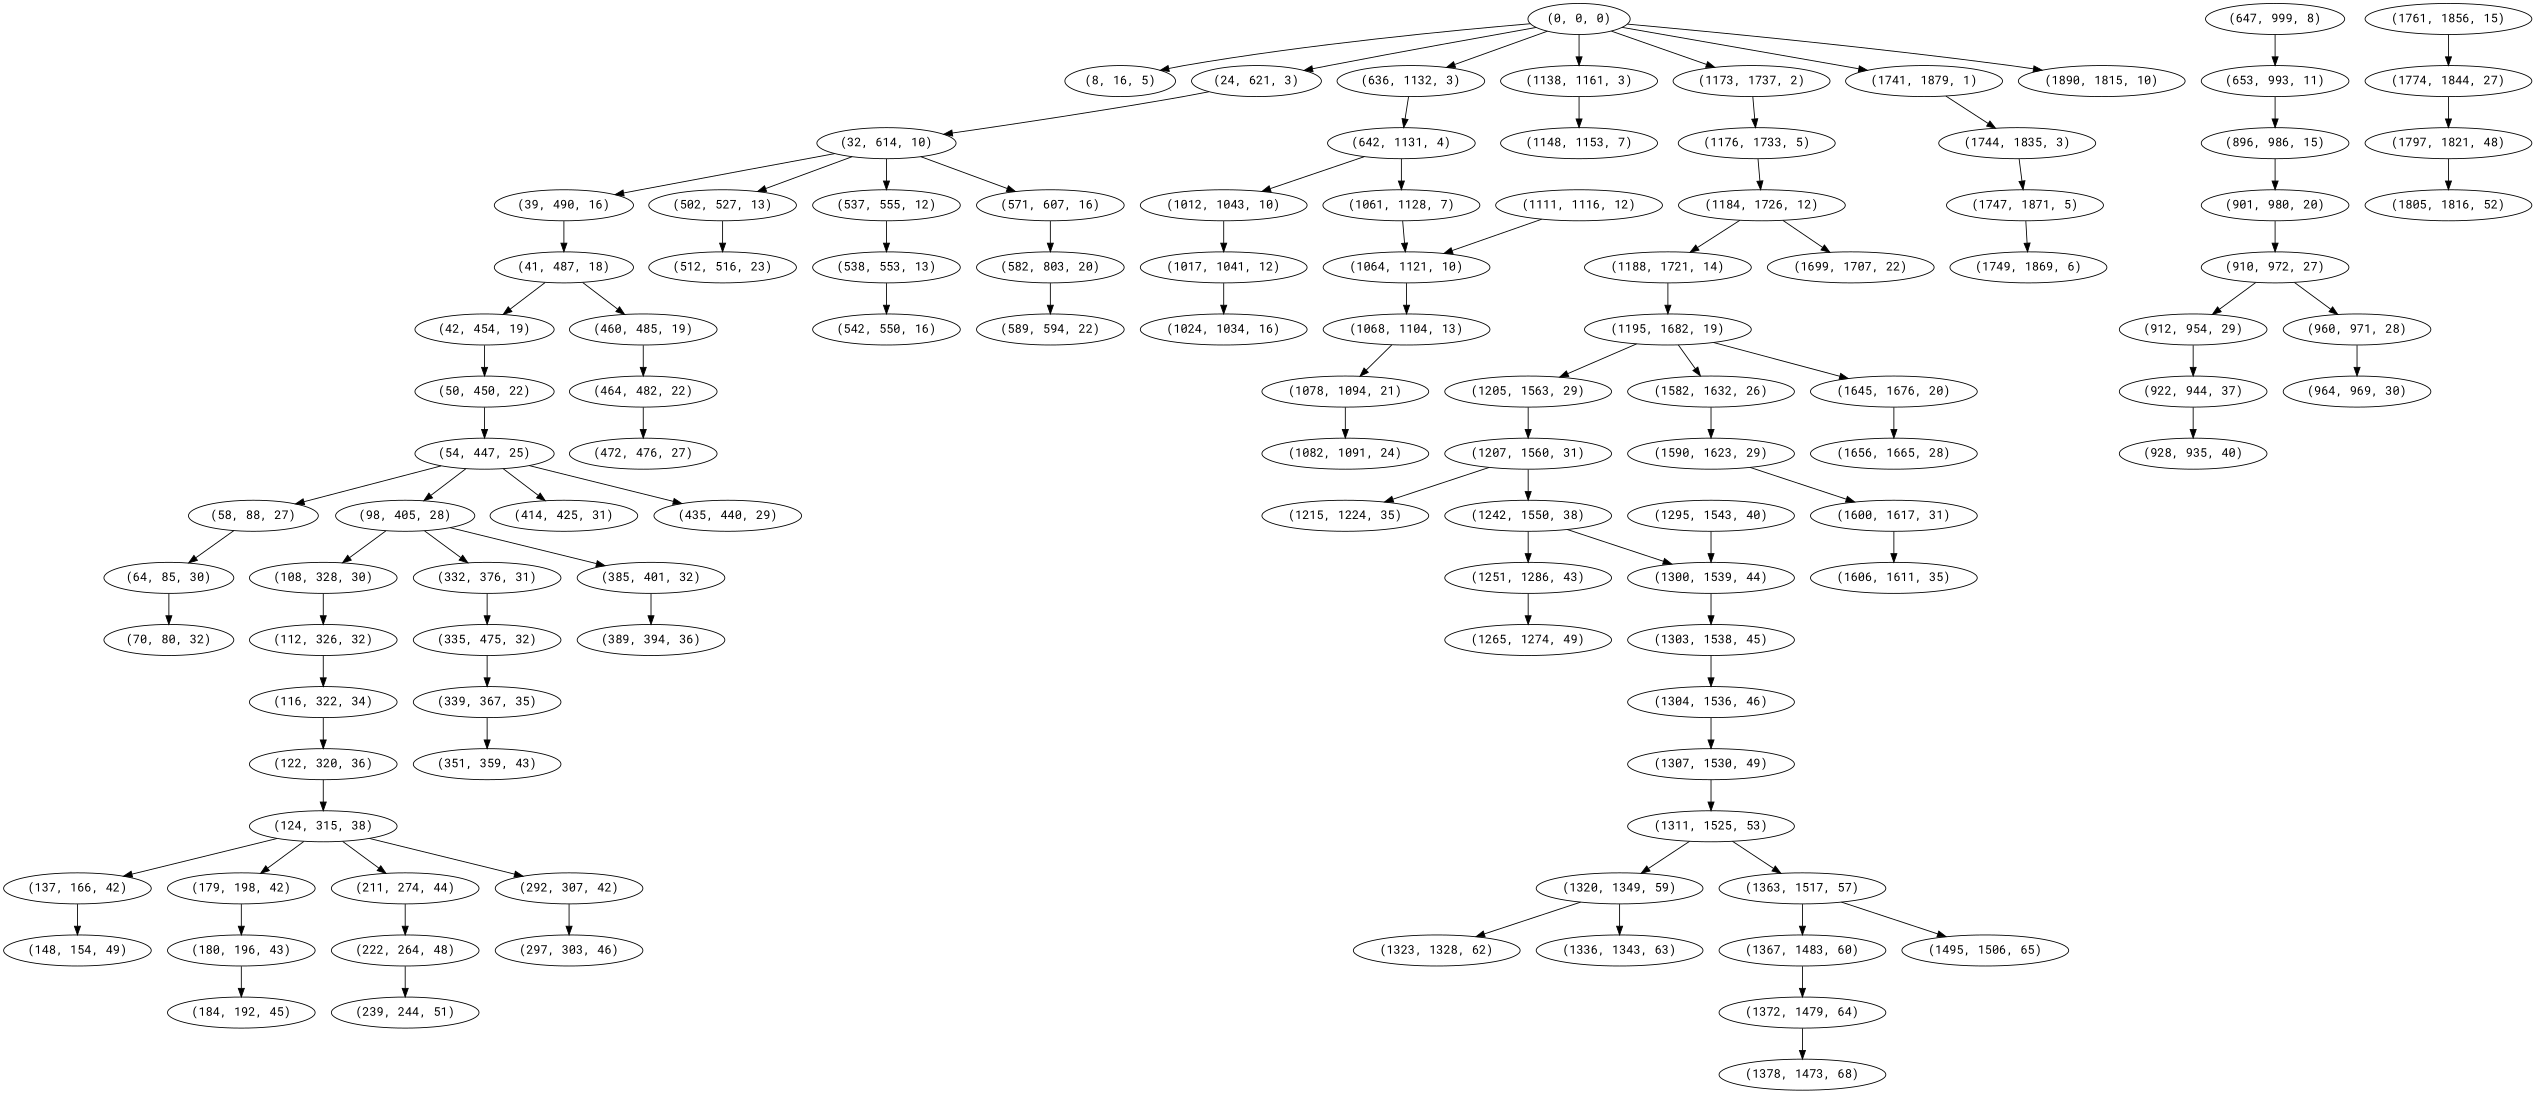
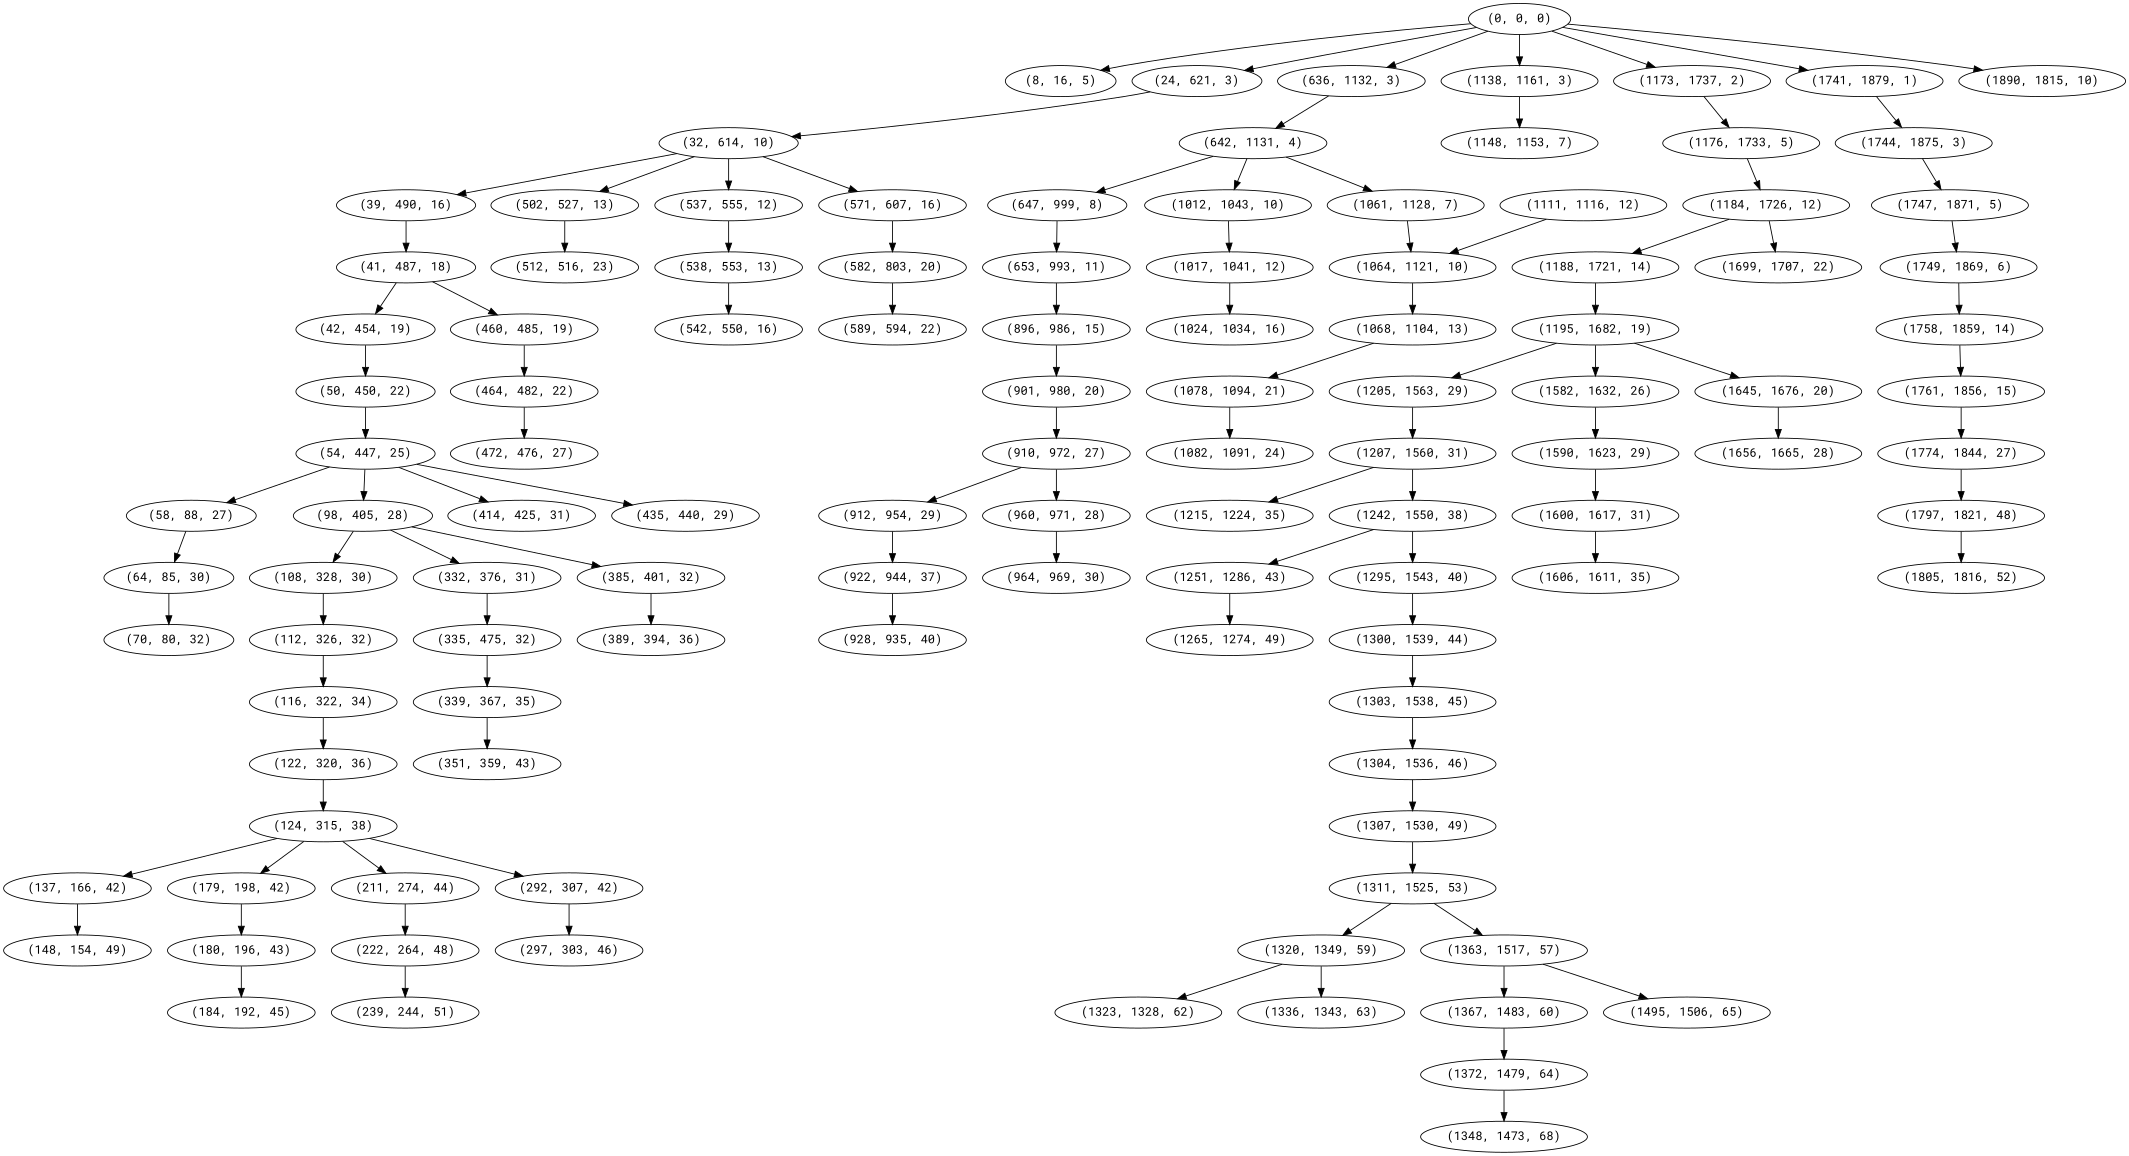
(2017, 143) -> (1914, 143)
none -> (1159, 173)
none -> (1959, 329)
(1615, 545) -> (1413, 543)
(1802, 1075) -> (1504, 1137)
